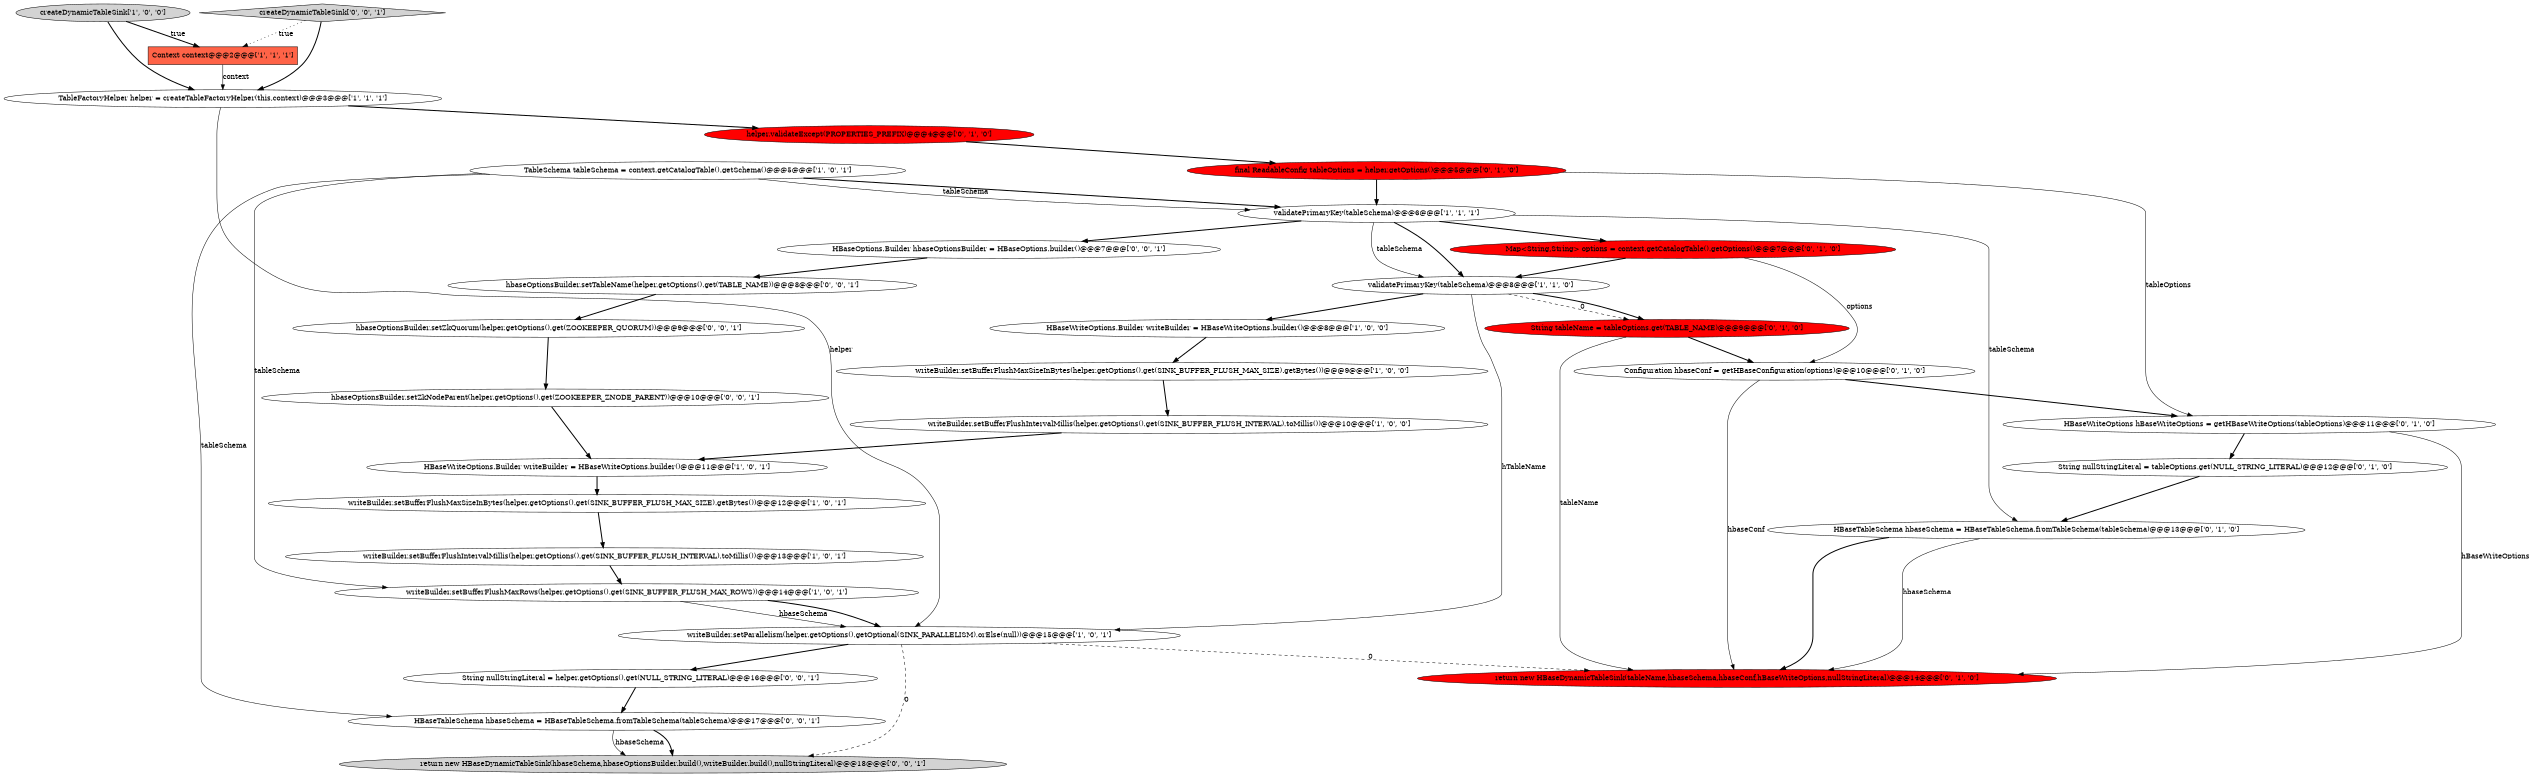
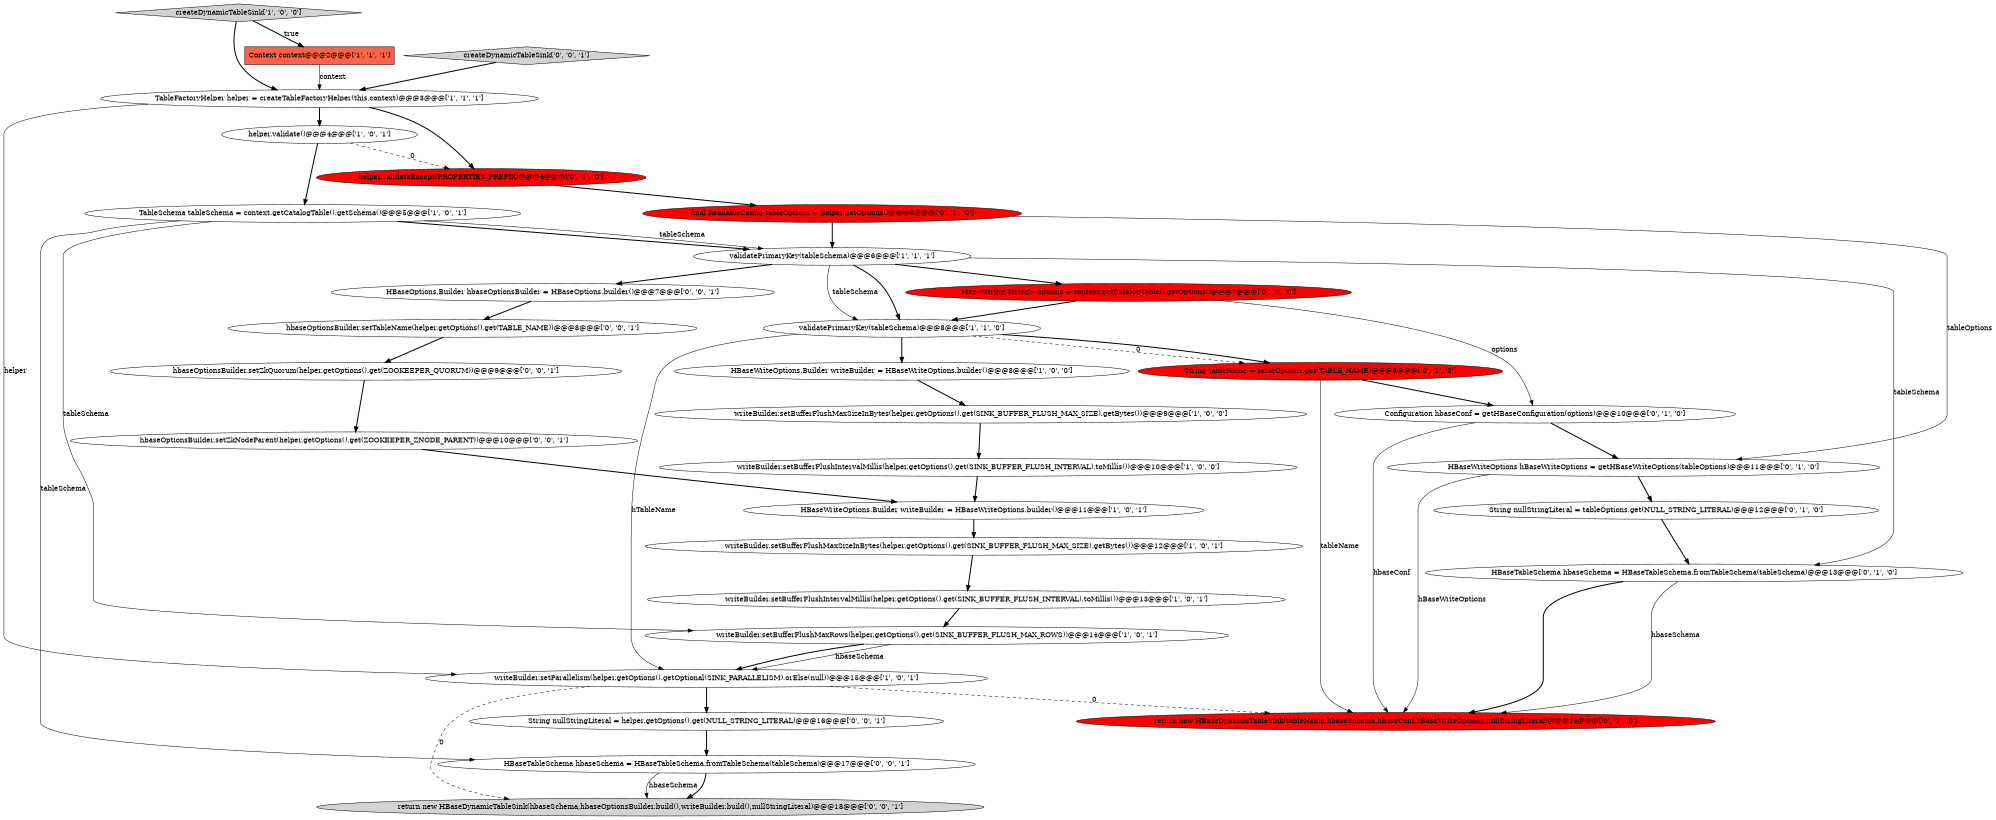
(103, 13) -> (239, 13)
(276, 33) -> none
none -> (320, 135)
